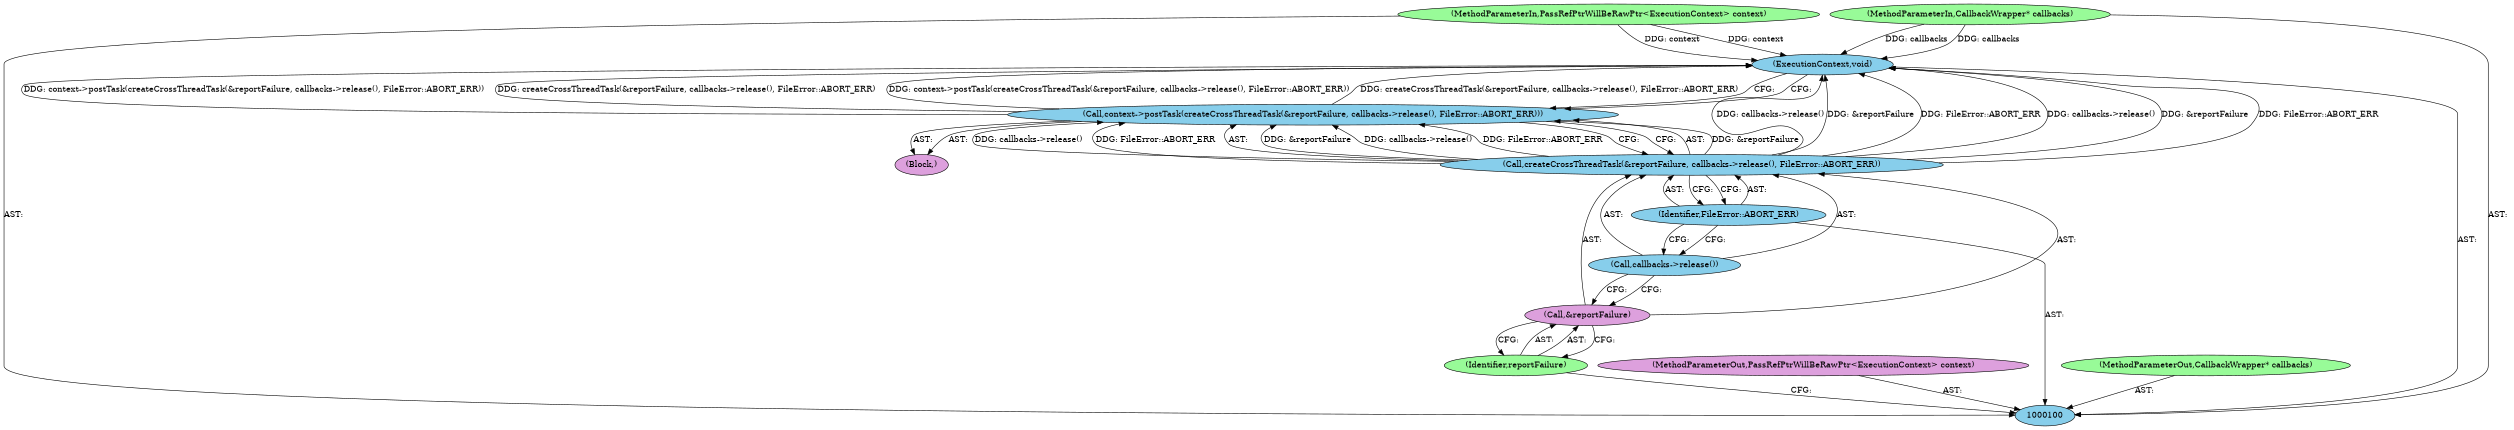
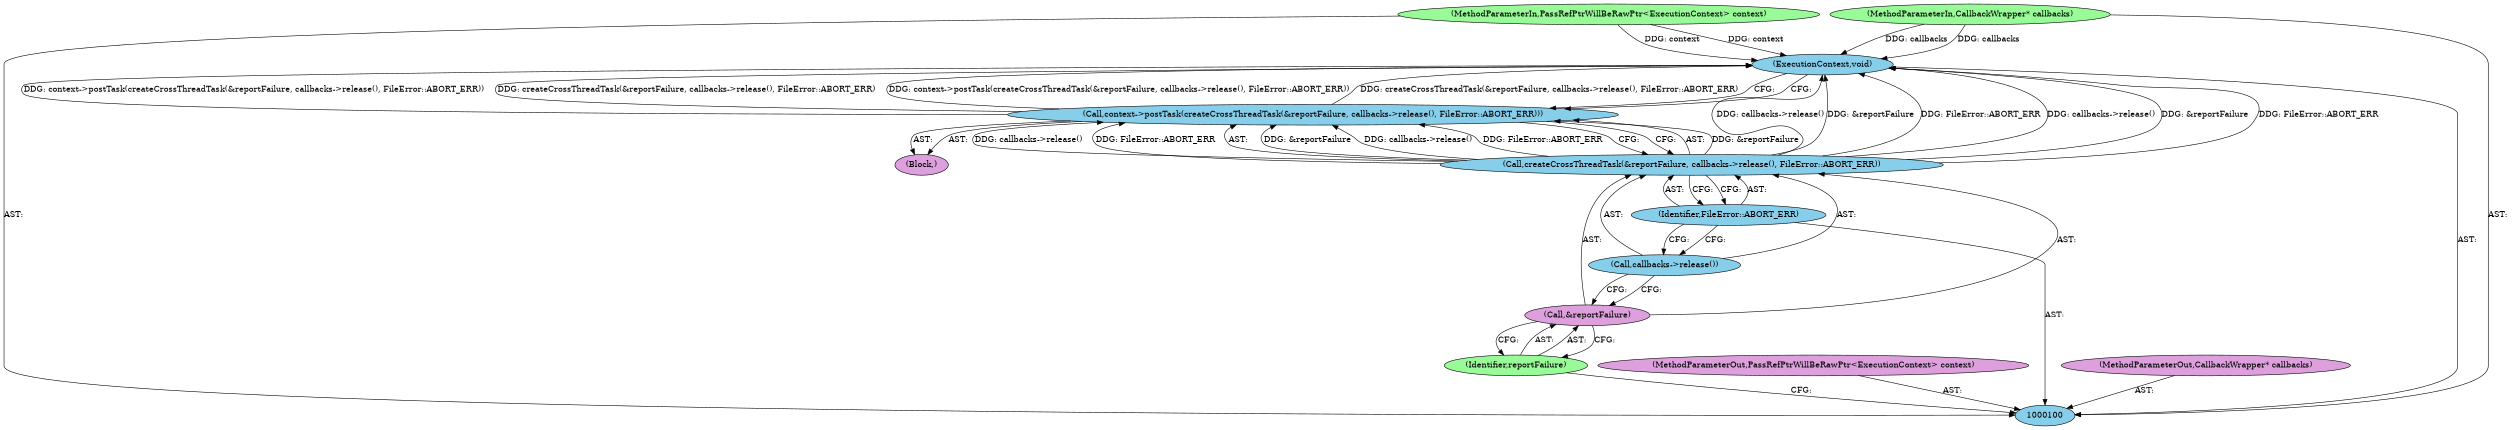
(2206, 365) -> (2206, 365)
